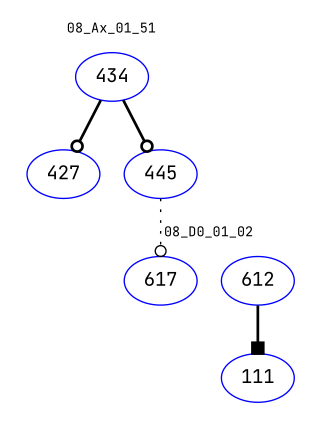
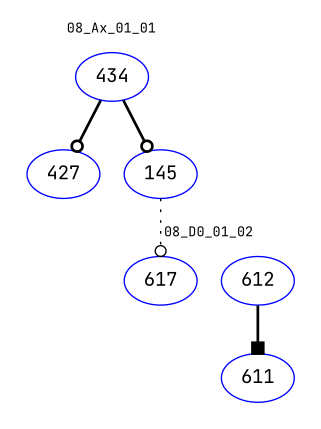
(112, 29) -> (112, 29)
(161, 174) -> (161, 174)
(258, 378) -> (258, 378)
